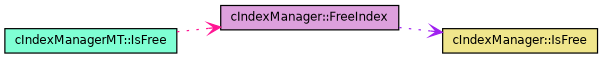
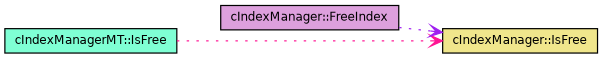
(193, 30) -> (303, 41)
